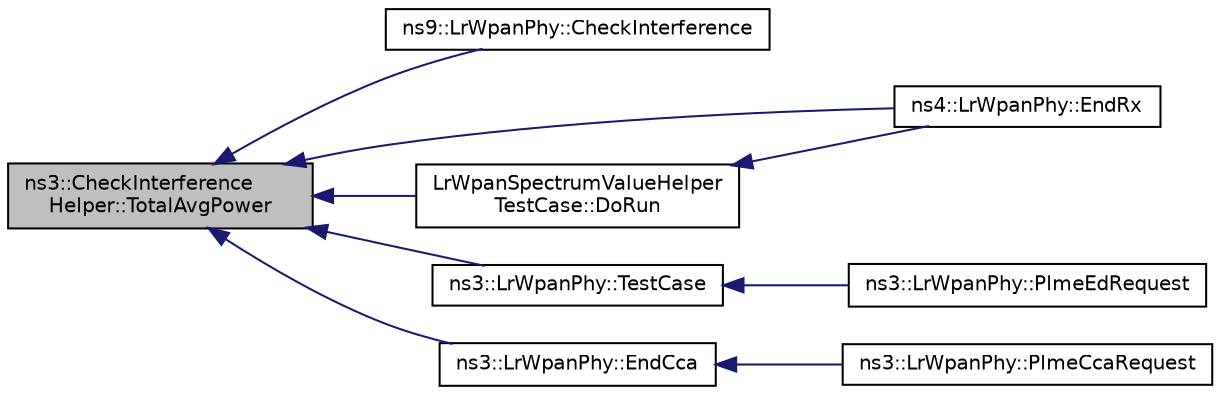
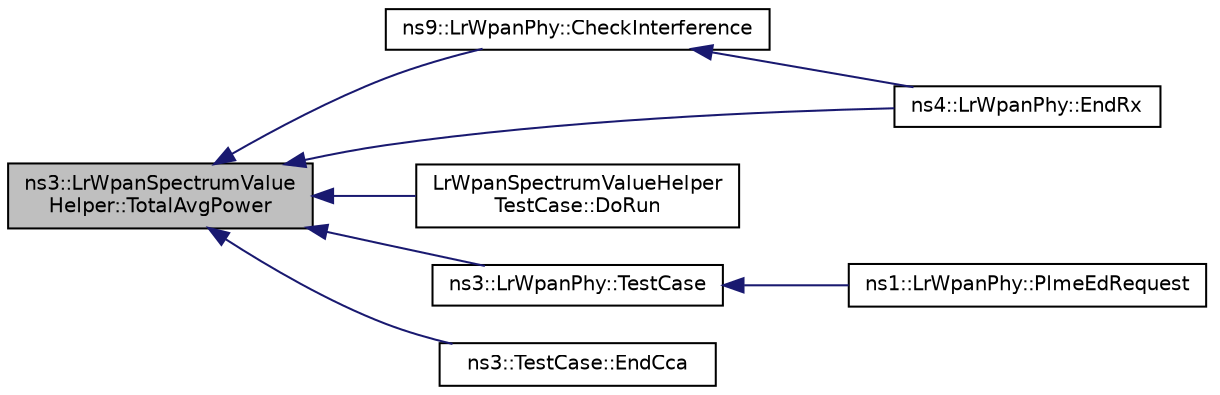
(841, 144) -> (813, 70)
(160, 196) -> (160, 196)
(1027, 285) -> (1027, 285)
(578, 364) -> (578, 364)
(1027, 364) -> none
